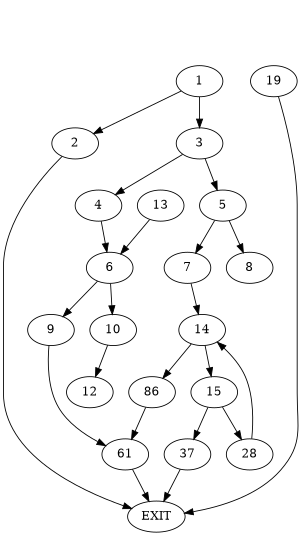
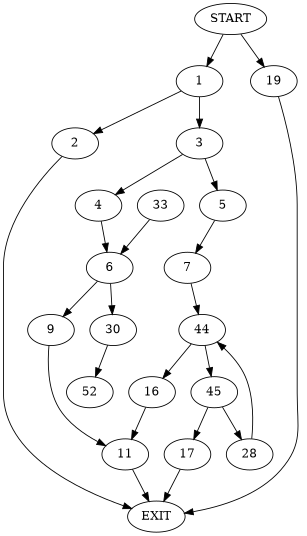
none -> (231, 19)
(161, 206) -> (161, 206)
(250, 268) -> none
(113, 330) -> (113, 330)
(202, 330) -> (202, 330)
(90, 392) -> (90, 392)
(152, 392) -> (152, 392)
(214, 392) -> (214, 392)
(125, 454) -> (125, 454)
(187, 454) -> (187, 454)
